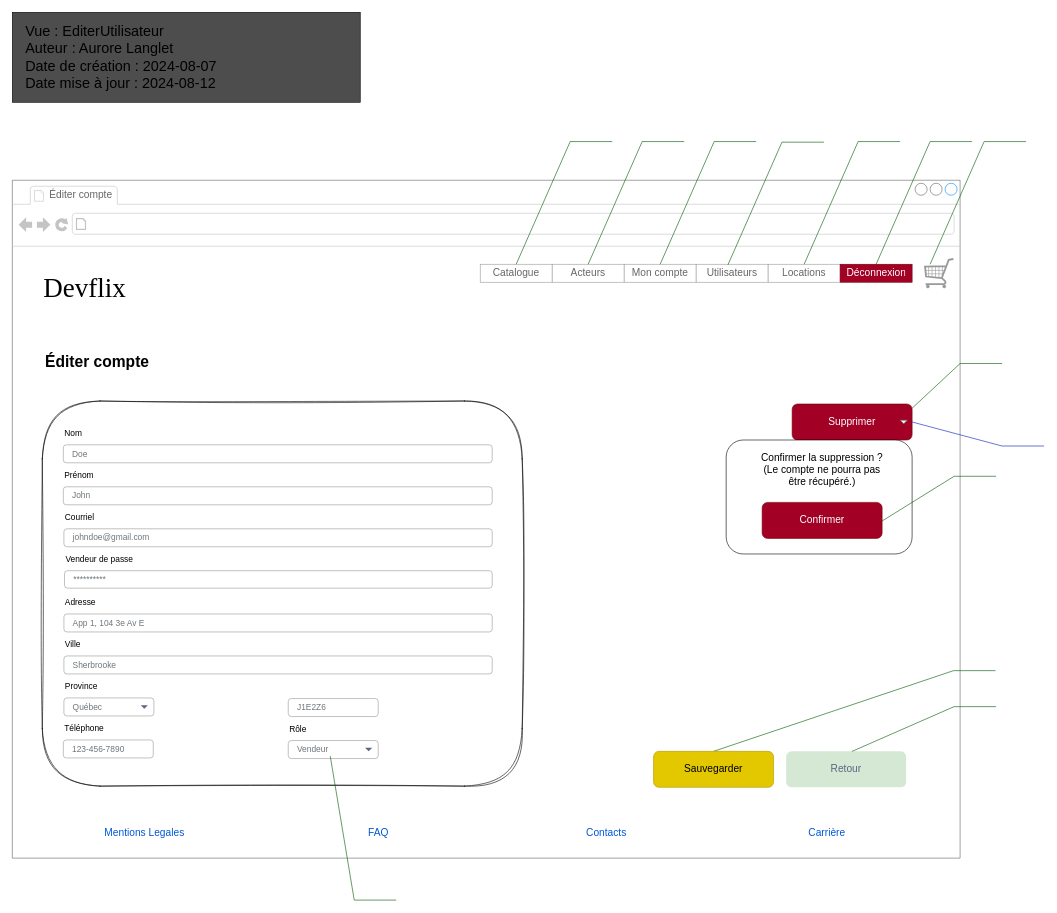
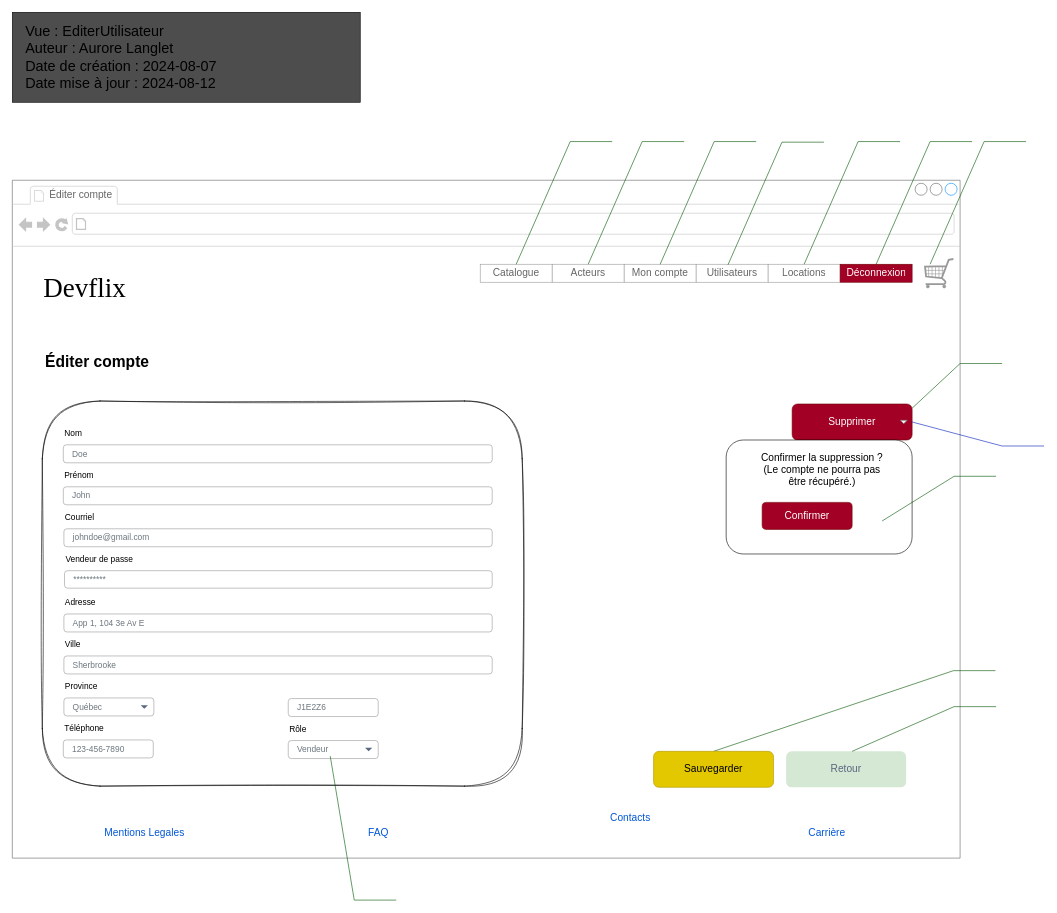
(822, 521) -> (807, 516)
(606, 833) -> (630, 818)
